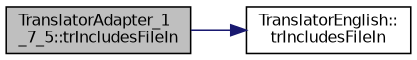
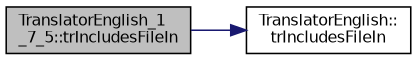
(98, 30) -> (98, 30)
